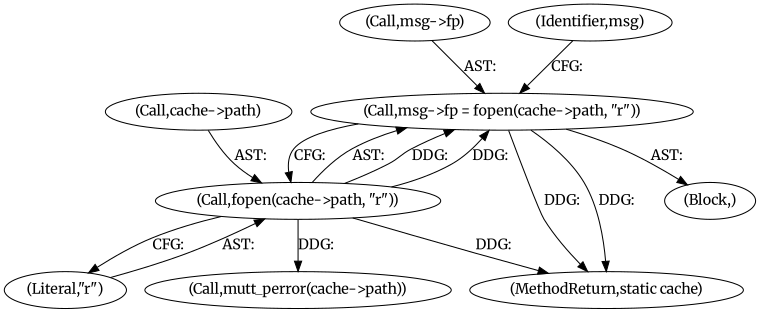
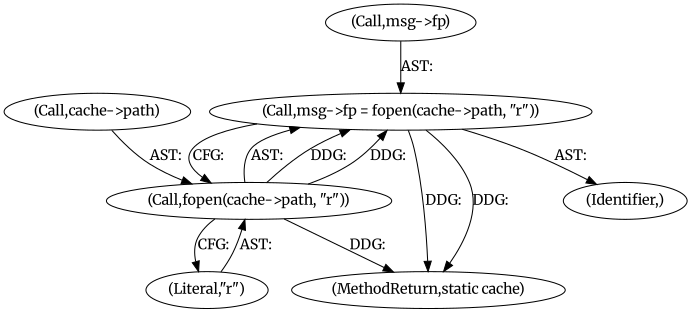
(590, 23) -> none
(710, 201) -> (625, 201)
(298, 290) -> none
